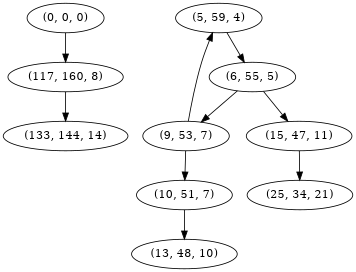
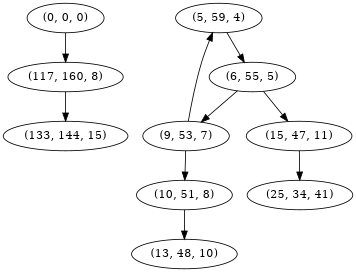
(66, 136) -> (66, 136)
(184, 195) -> (184, 195)
(300, 195) -> (300, 195)
